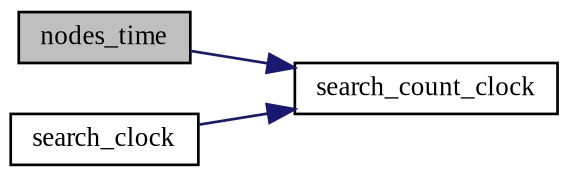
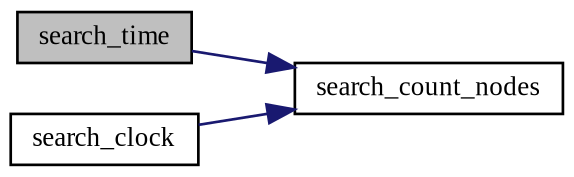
(105, 38) -> (105, 38)
(426, 88) -> (429, 88)
